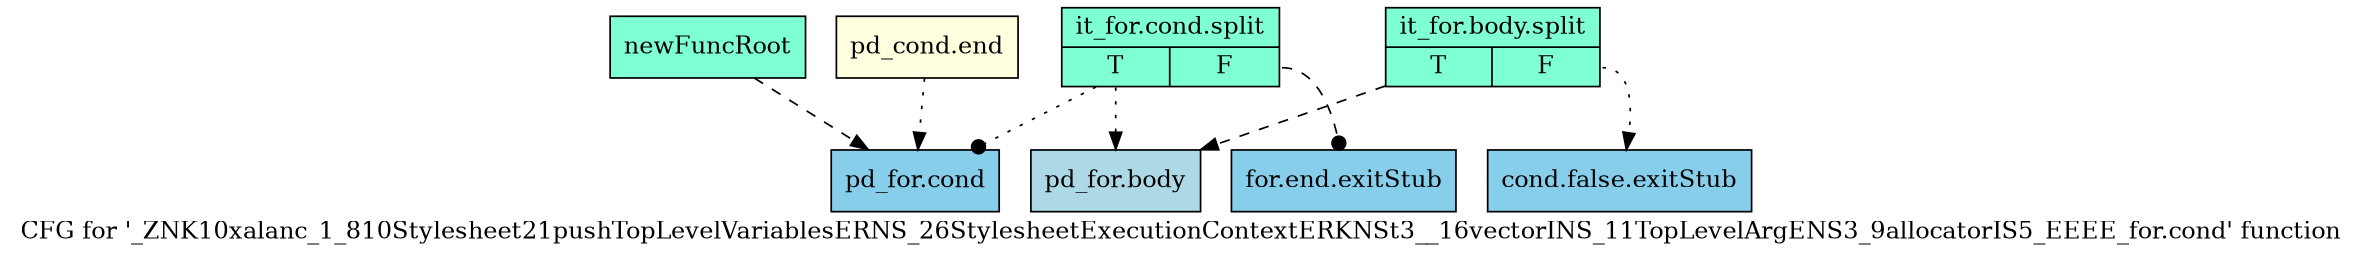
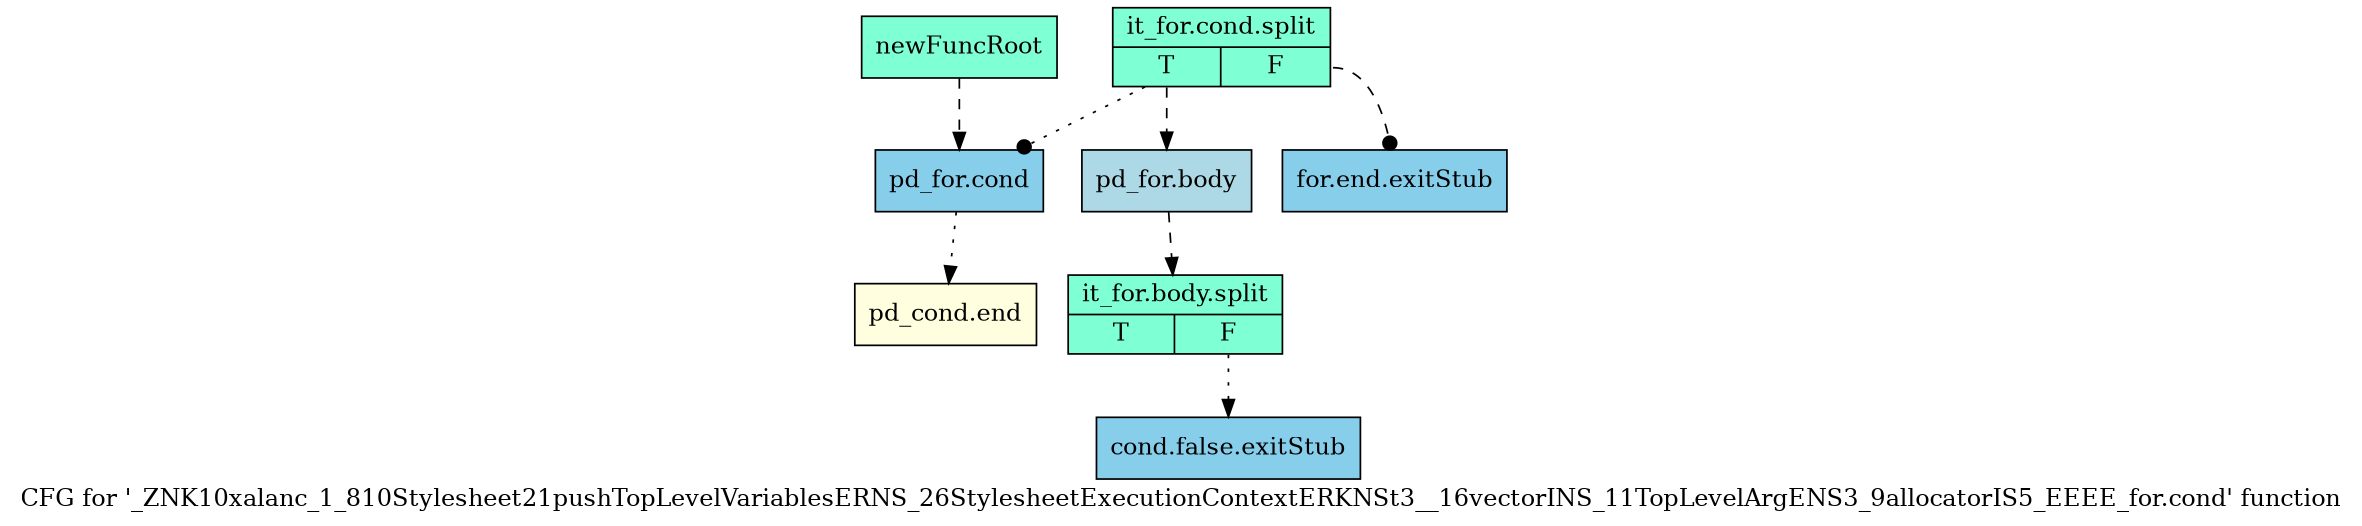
(922, 105) -> (953, 239)
(1116, 110) -> (1167, 110)
(1301, 115) -> (1170, 235)
